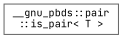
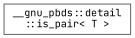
(61, 19) -> (67, 19)
